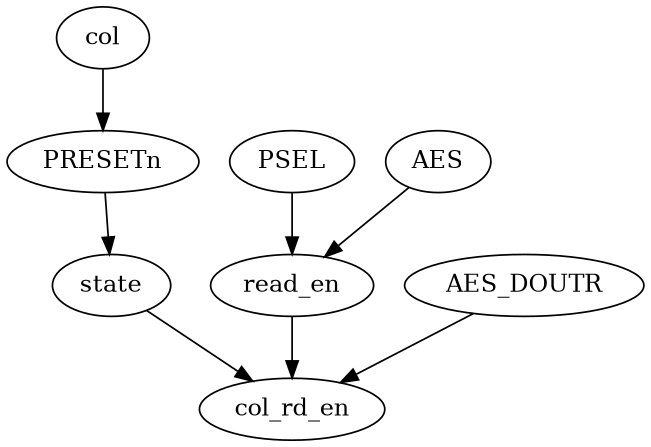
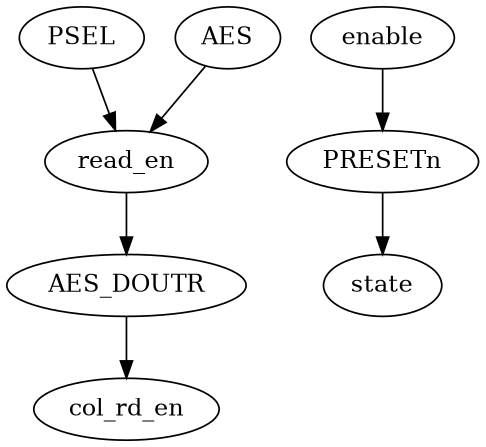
(103, 38) -> (383, 38)
(292, 339) -> (126, 215)
(192, 341) -> none
